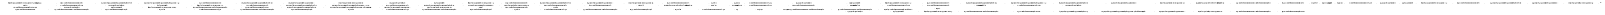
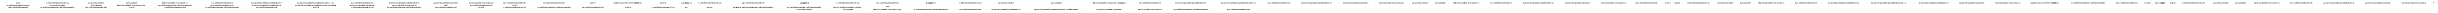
none -> (1056, 3)
